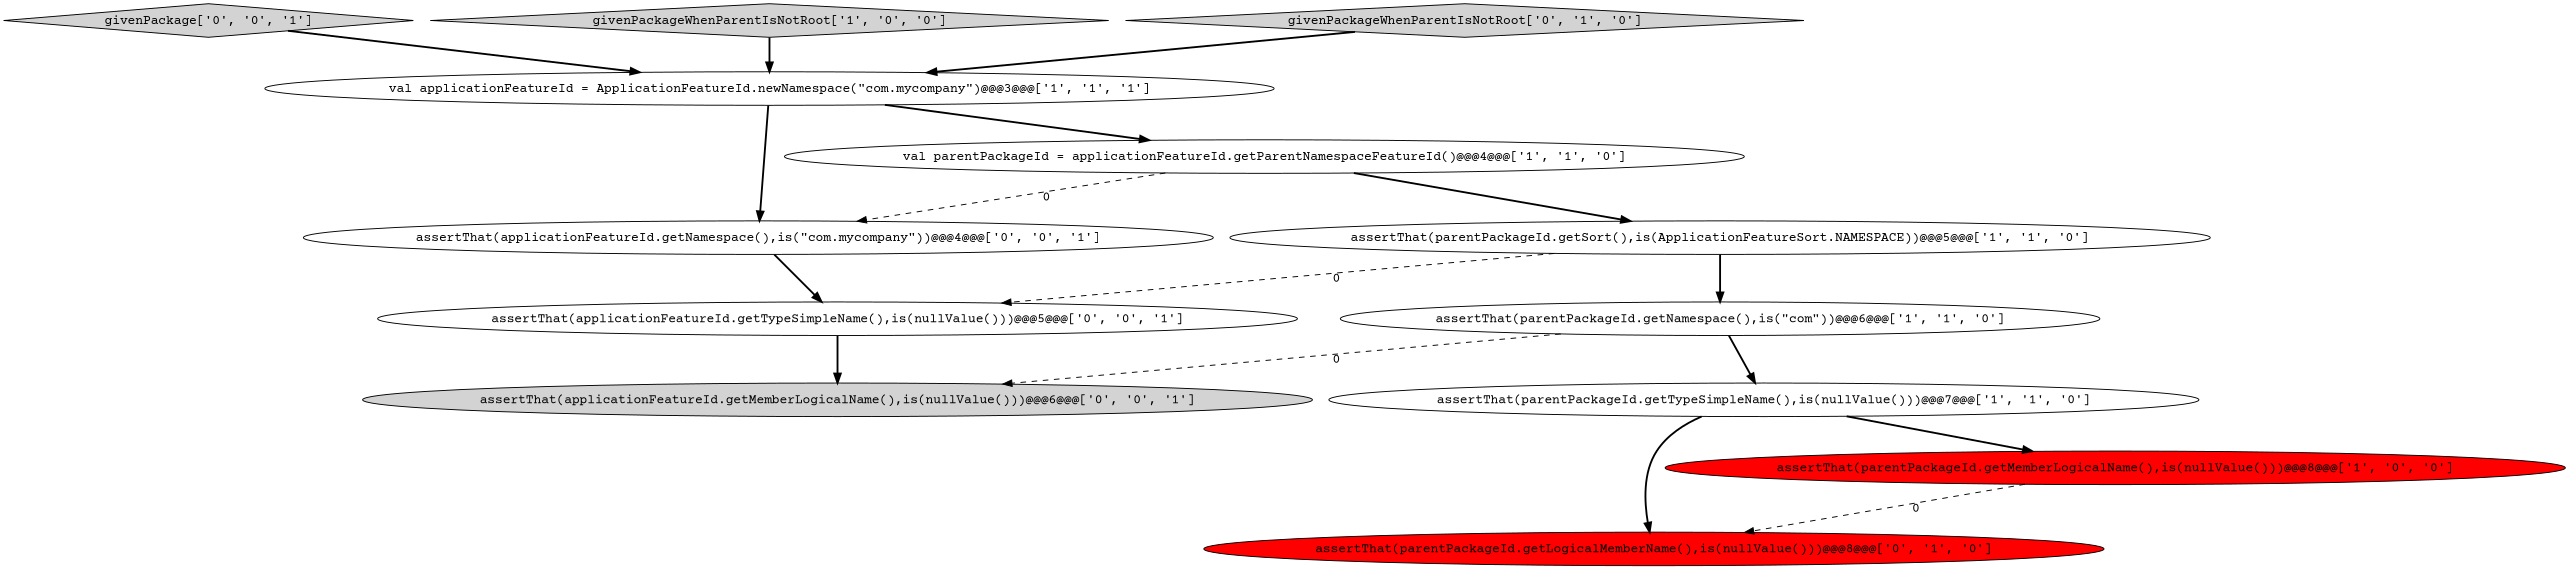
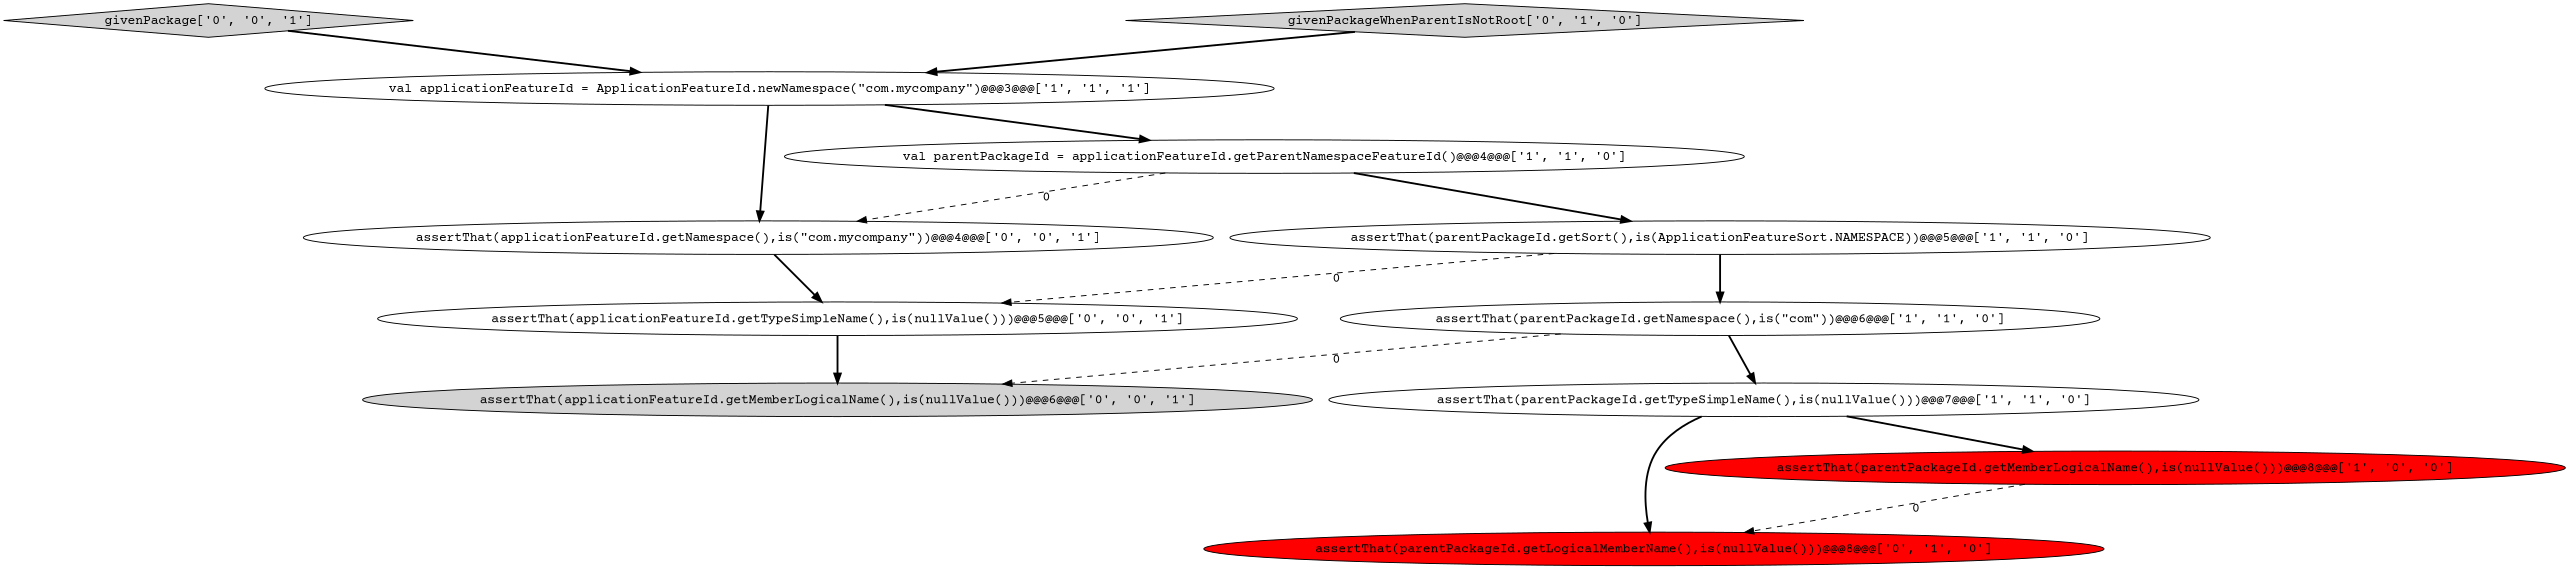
(769, 21) -> none
